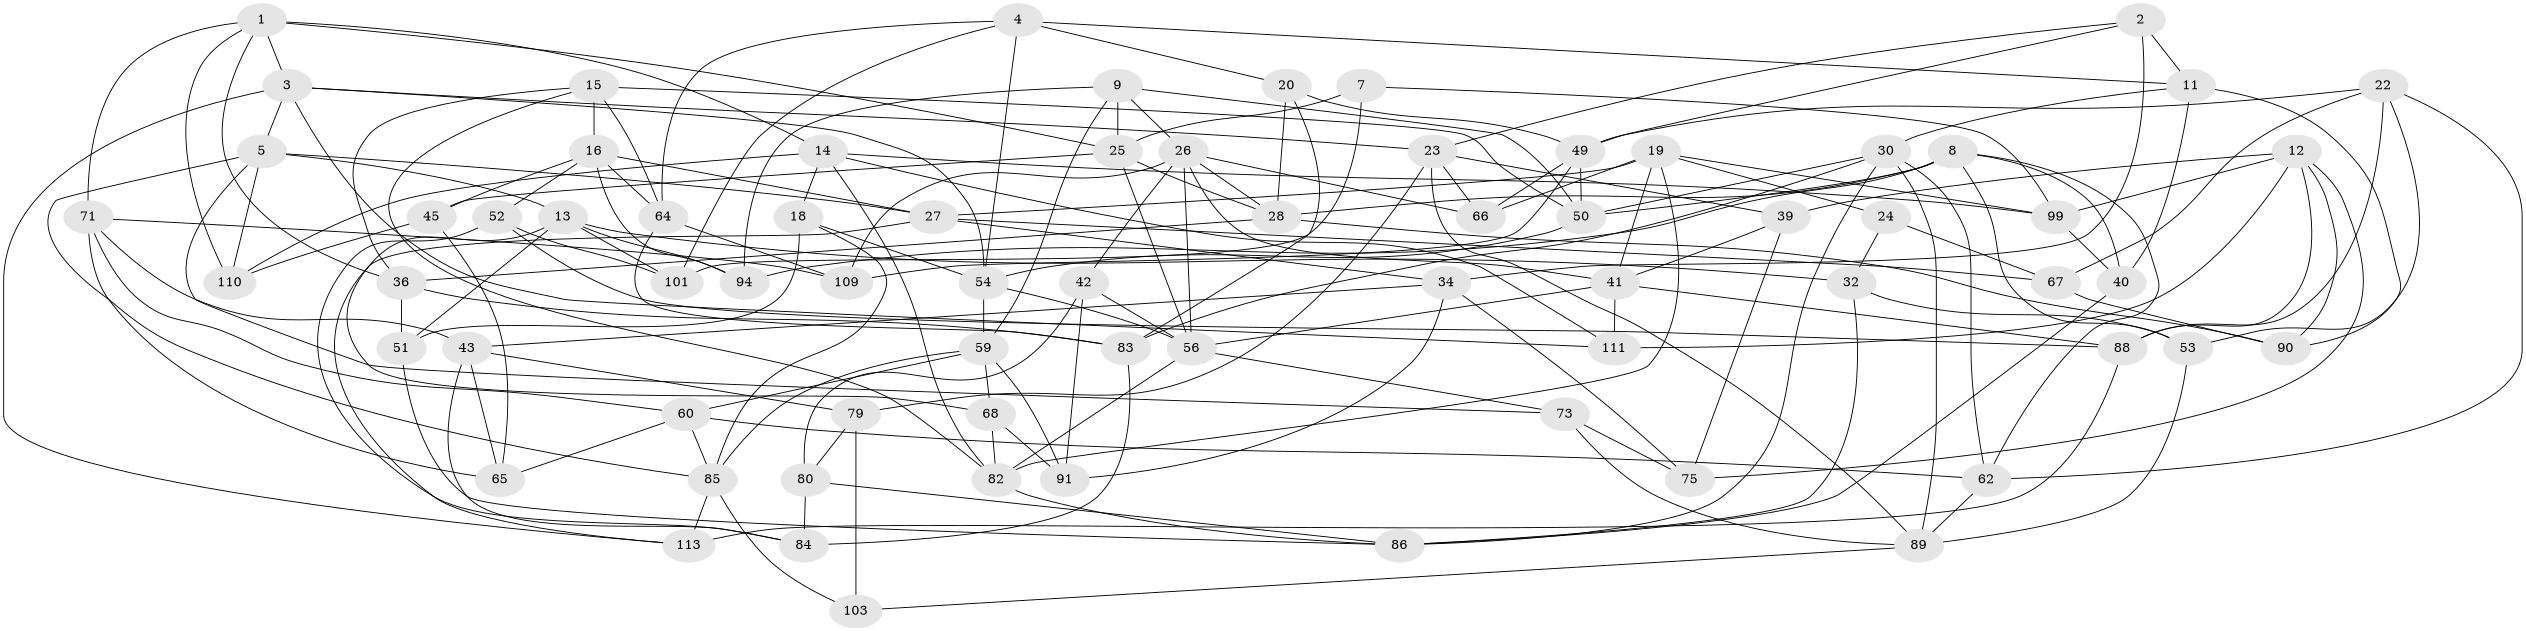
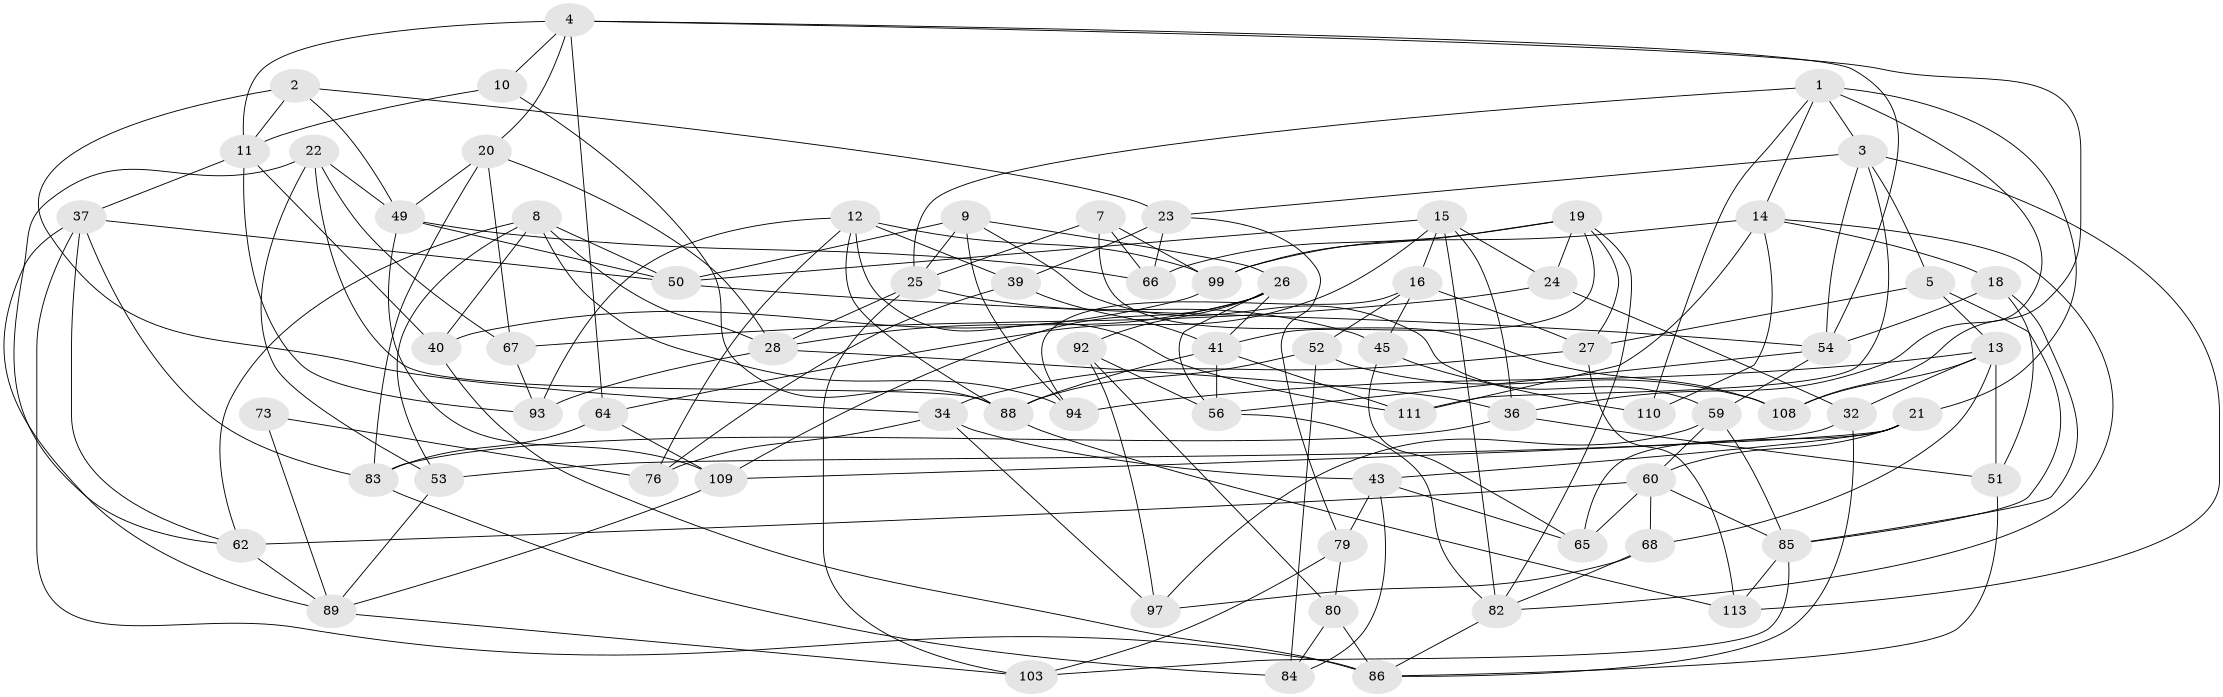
none -> (502, 86)
(1886, 151) -> (82, 217)
(1332, 184) -> (1126, 250)
(636, 191) -> none
(89, 217) -> (1917, 414)
(246, 217) -> none
(1150, 238) -> (823, 514)
(1415, 242) -> (499, 250)
none -> (1497, 250)
(677, 283) -> (1784, 414)
(1084, 283) -> (1082, 349)
(1636, 325) -> (529, 551)
(2286, 349) -> (538, 414)
(1370, 380) -> none
(987, 382) -> (1651, 513)
(784, 386) -> none
(1065, 480) -> (1155, 611)
(1690, 480) -> (654, 480)
